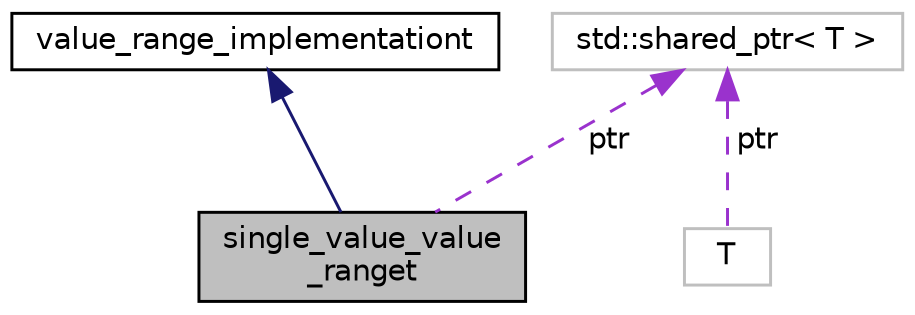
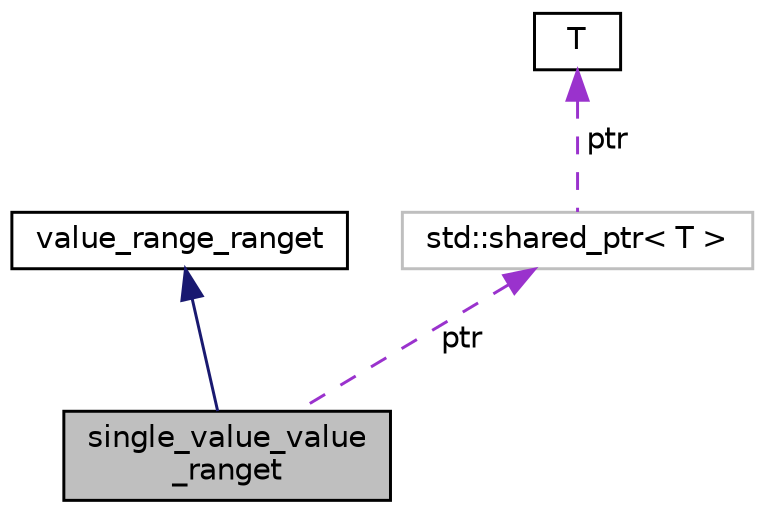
(255, 42) -> (180, 241)
(728, 165) -> (578, 156)
(728, 257) -> (578, 42)
